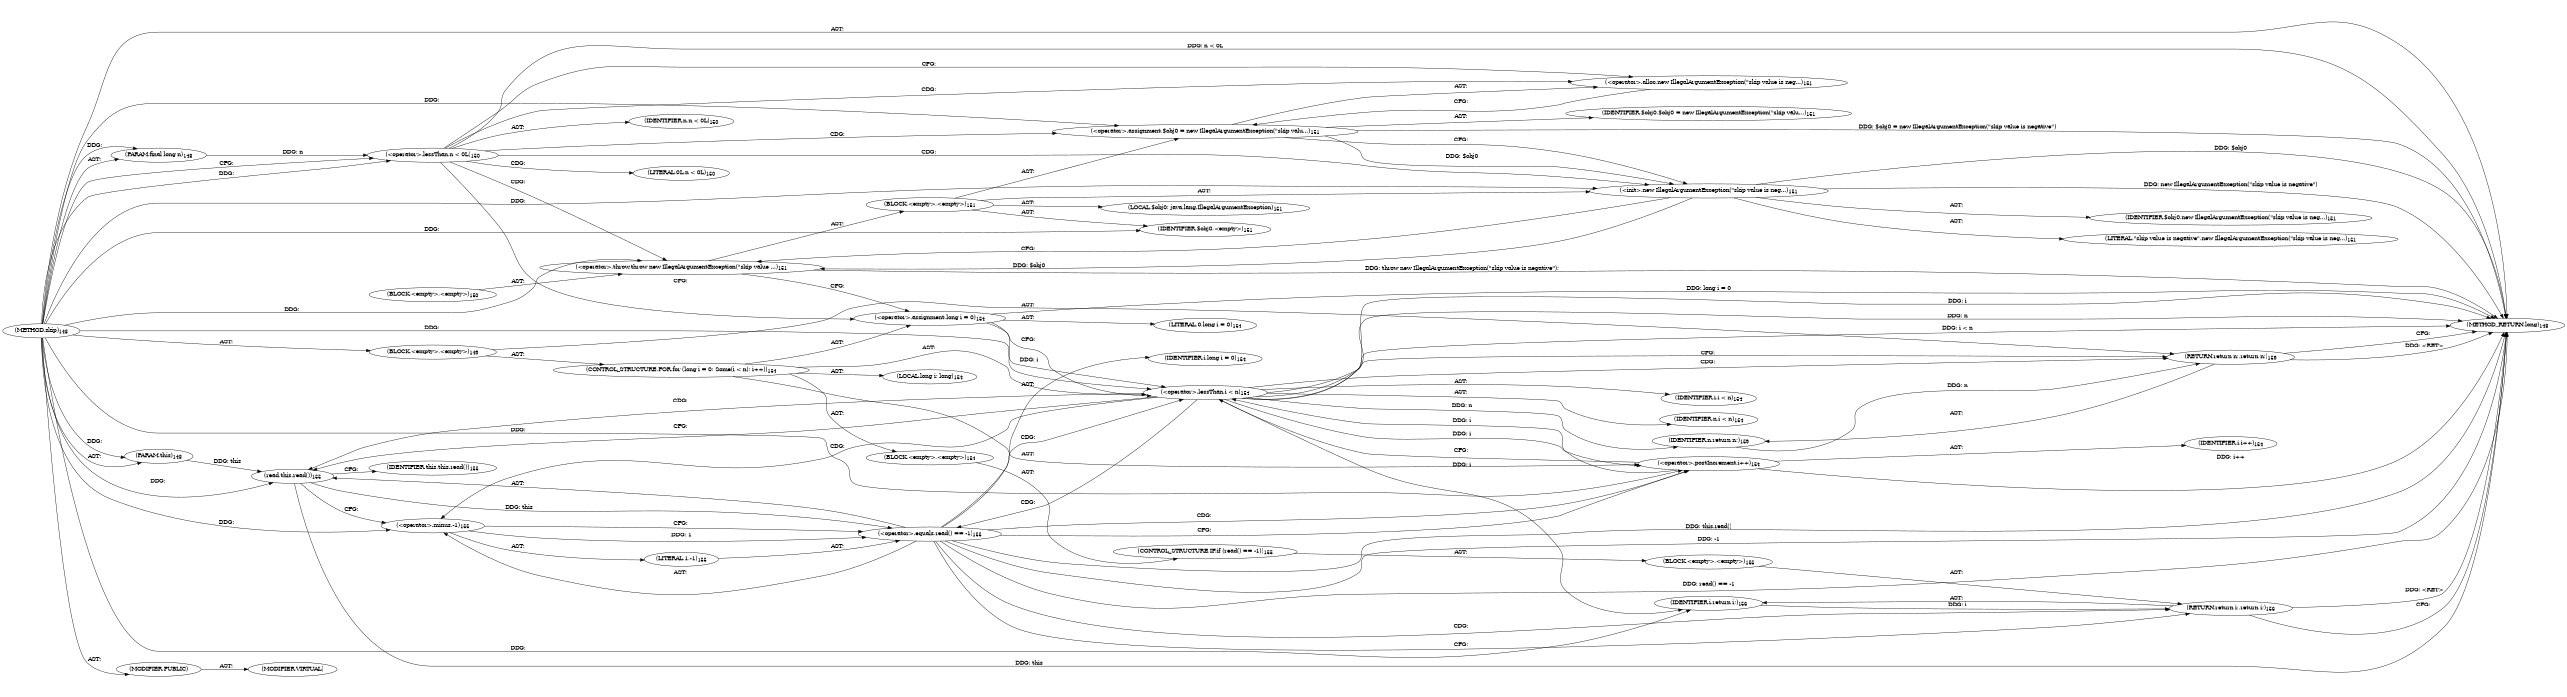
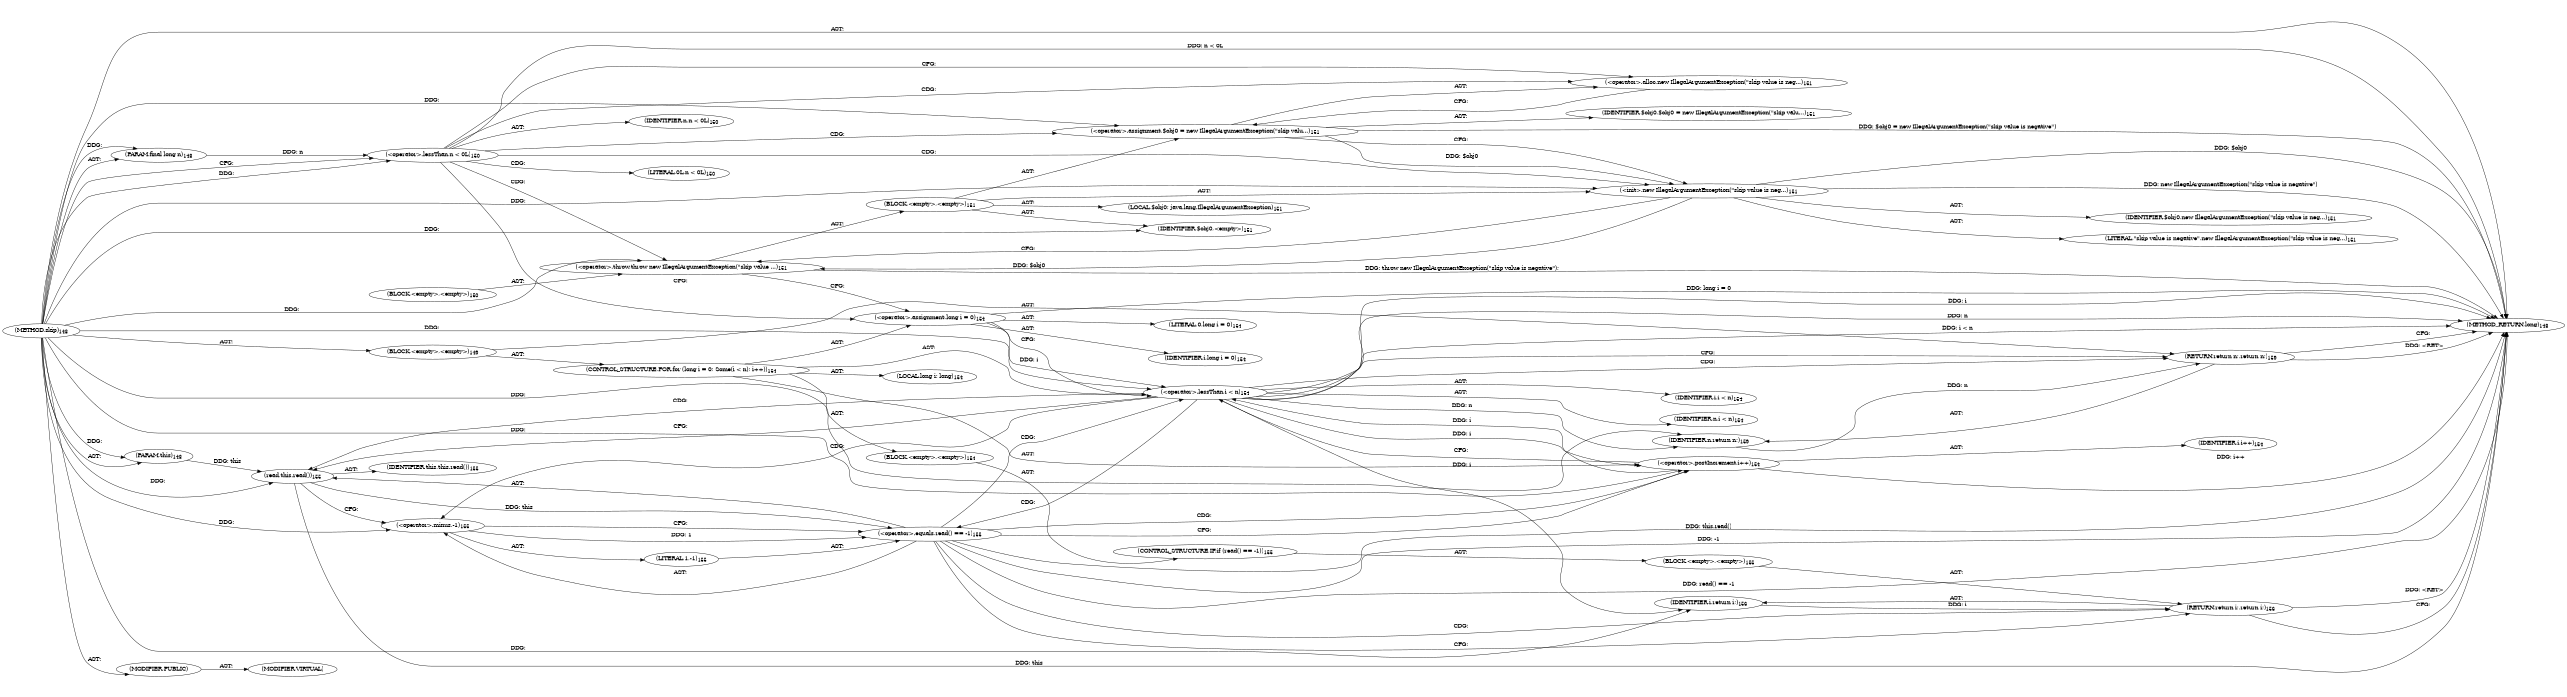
(1018, 422) -> (1067, 339)
none -> (850, 463)
(352, 470) -> (352, 470)
